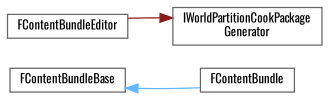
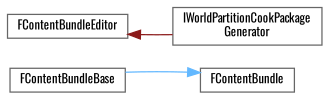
(144, 18) -> (157, 35)
(169, 89) -> (156, 72)
